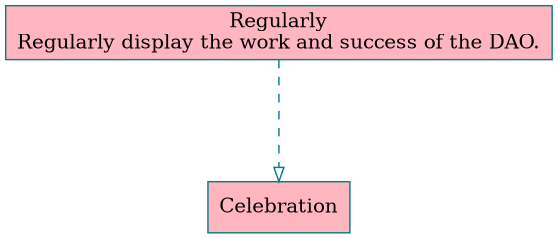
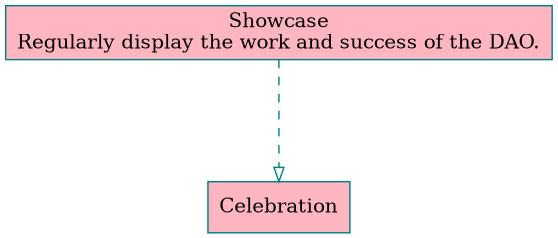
(279, 33) -> (279, 33)
